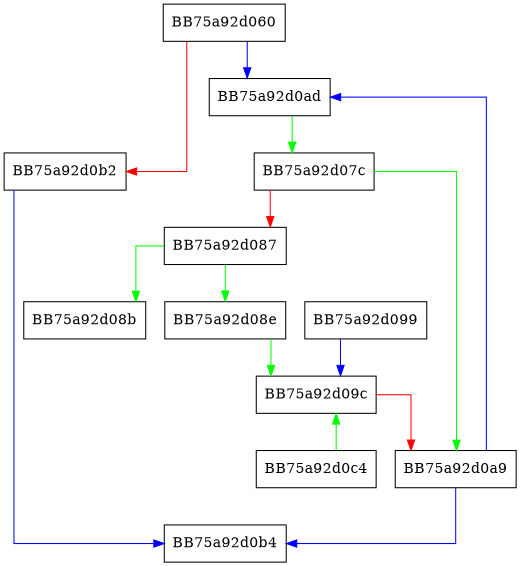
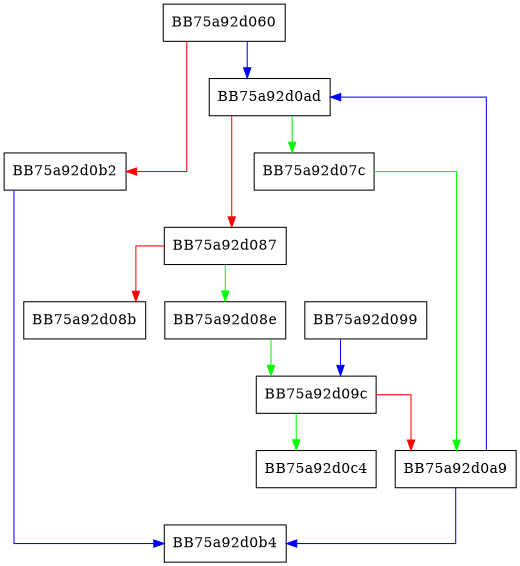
(270, 203) -> (232, 166)
(136, 254) -> (136, 254)
(336, 437) -> (296, 427)
